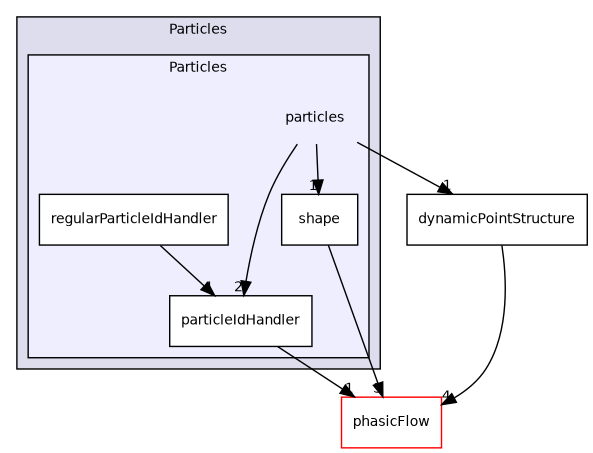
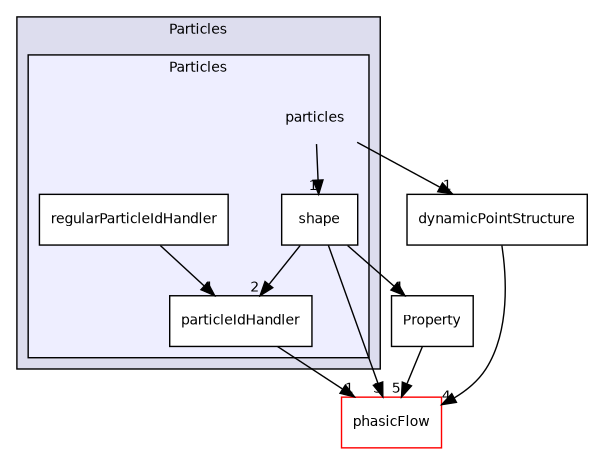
(263, 209) -> (285, 265)
none -> (432, 321)
